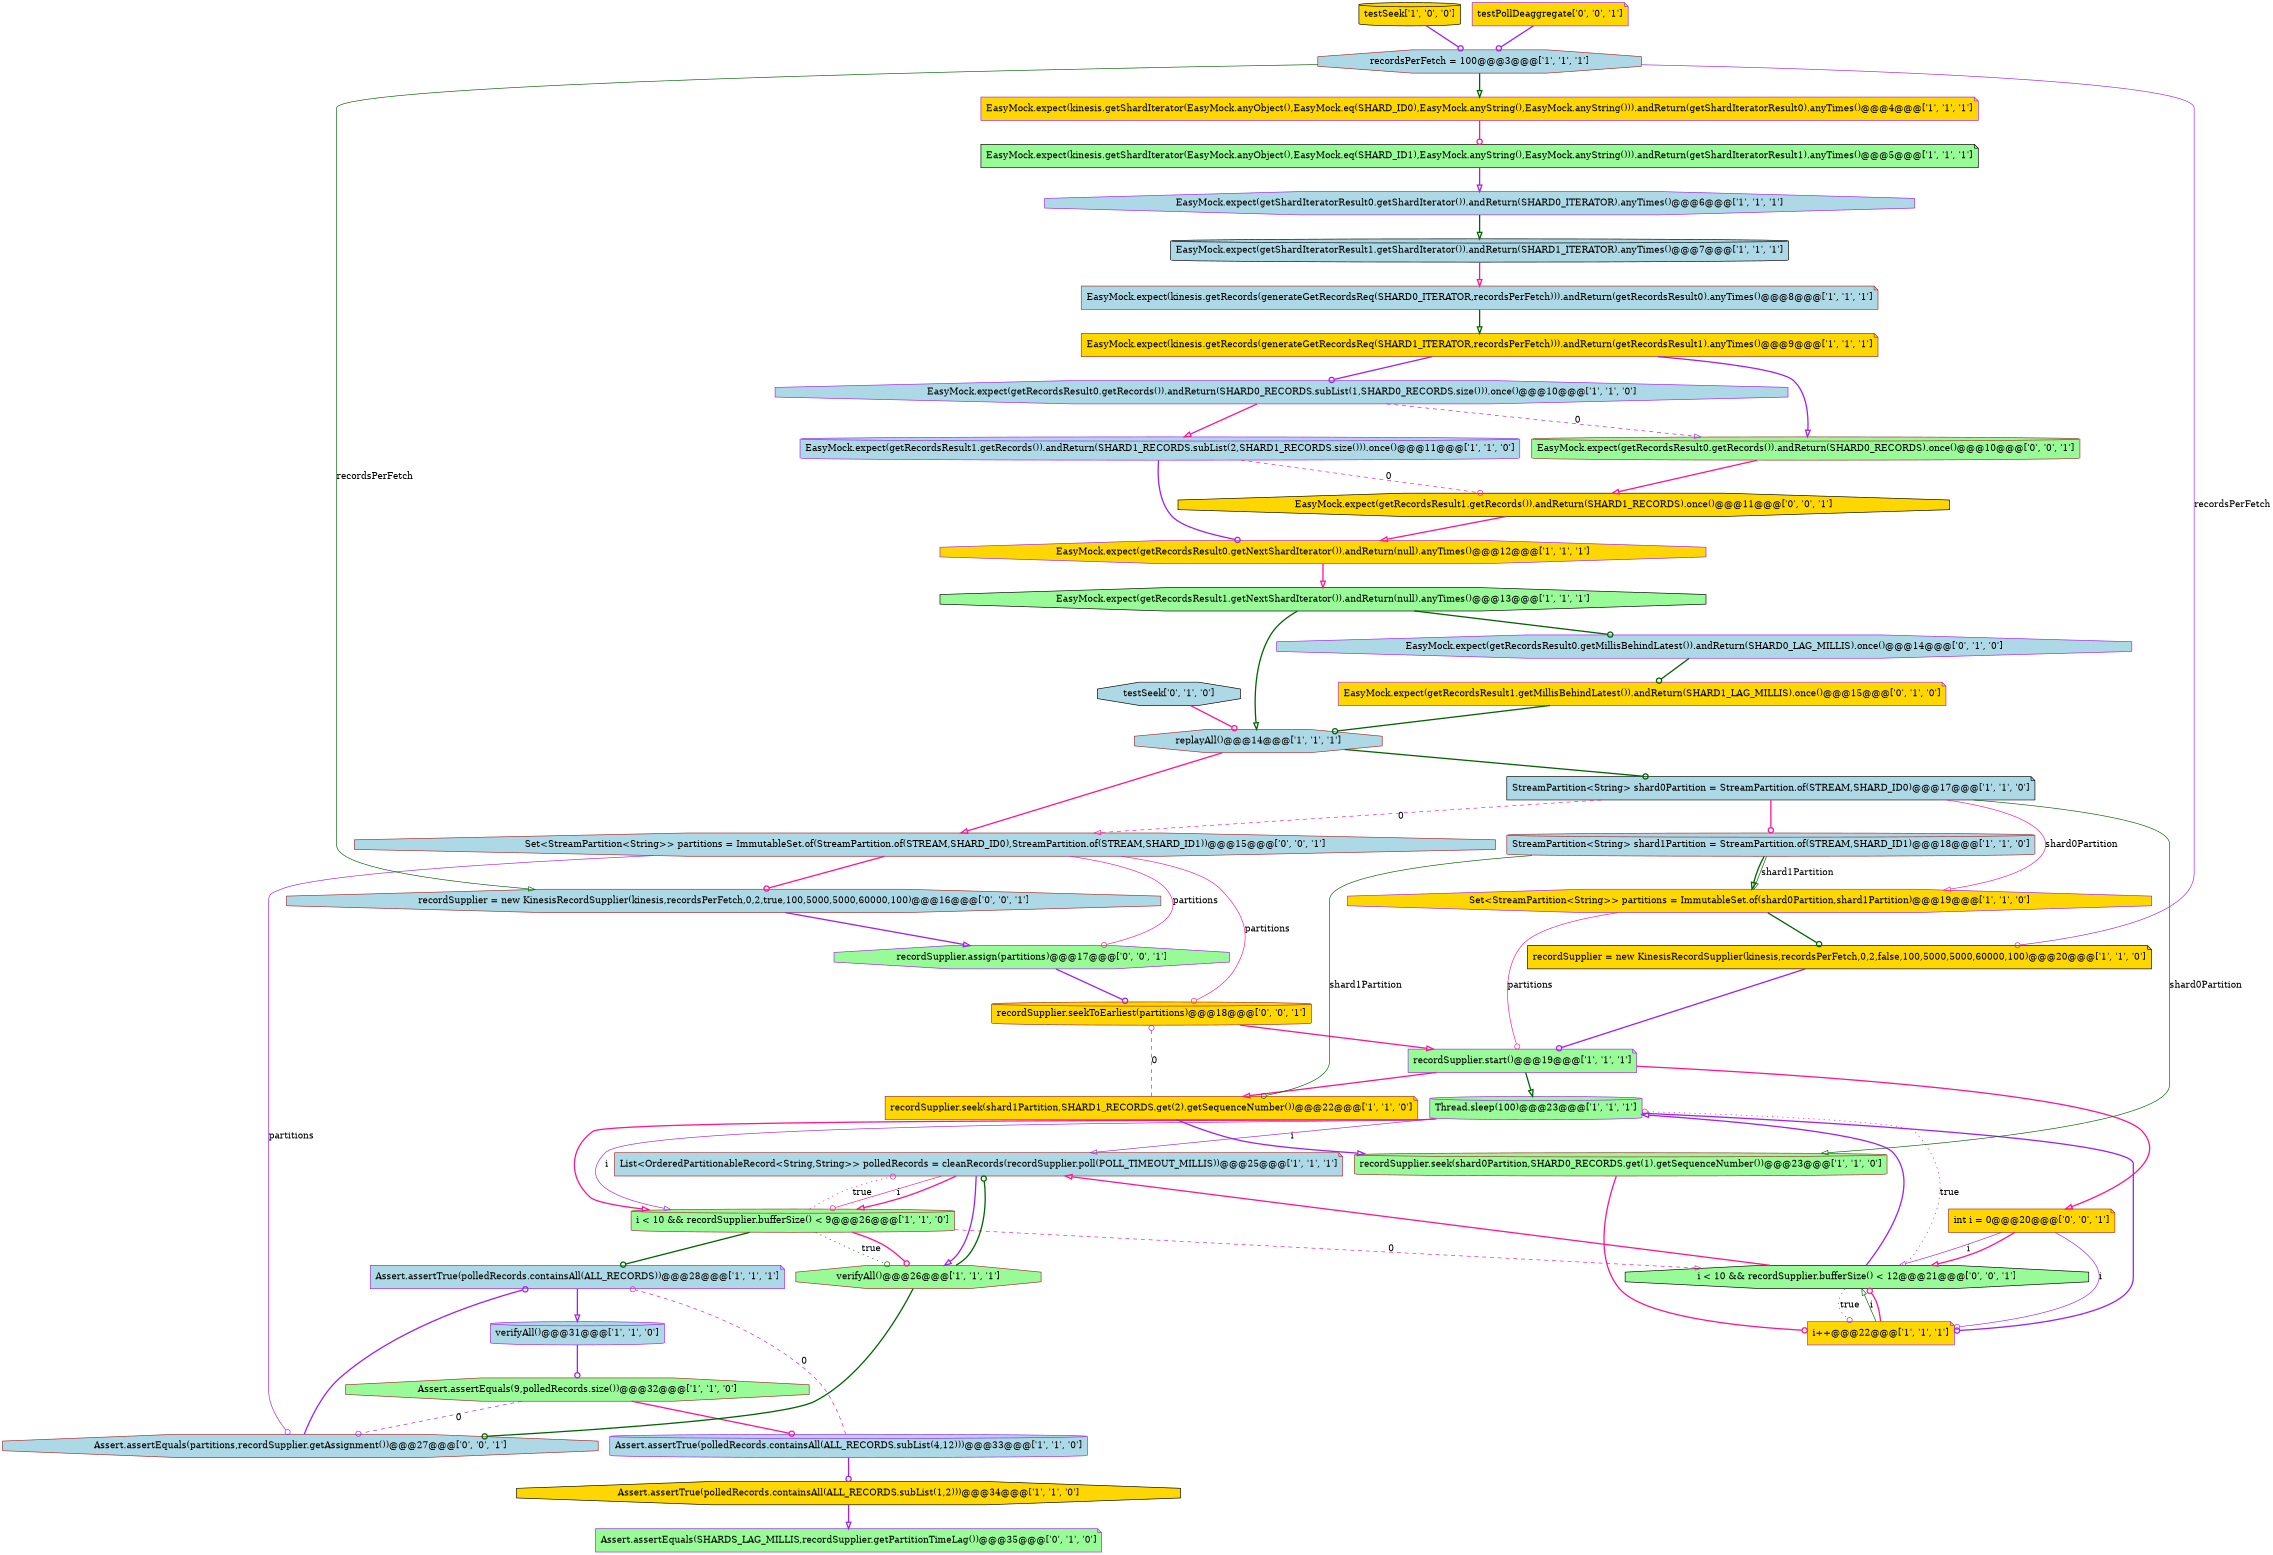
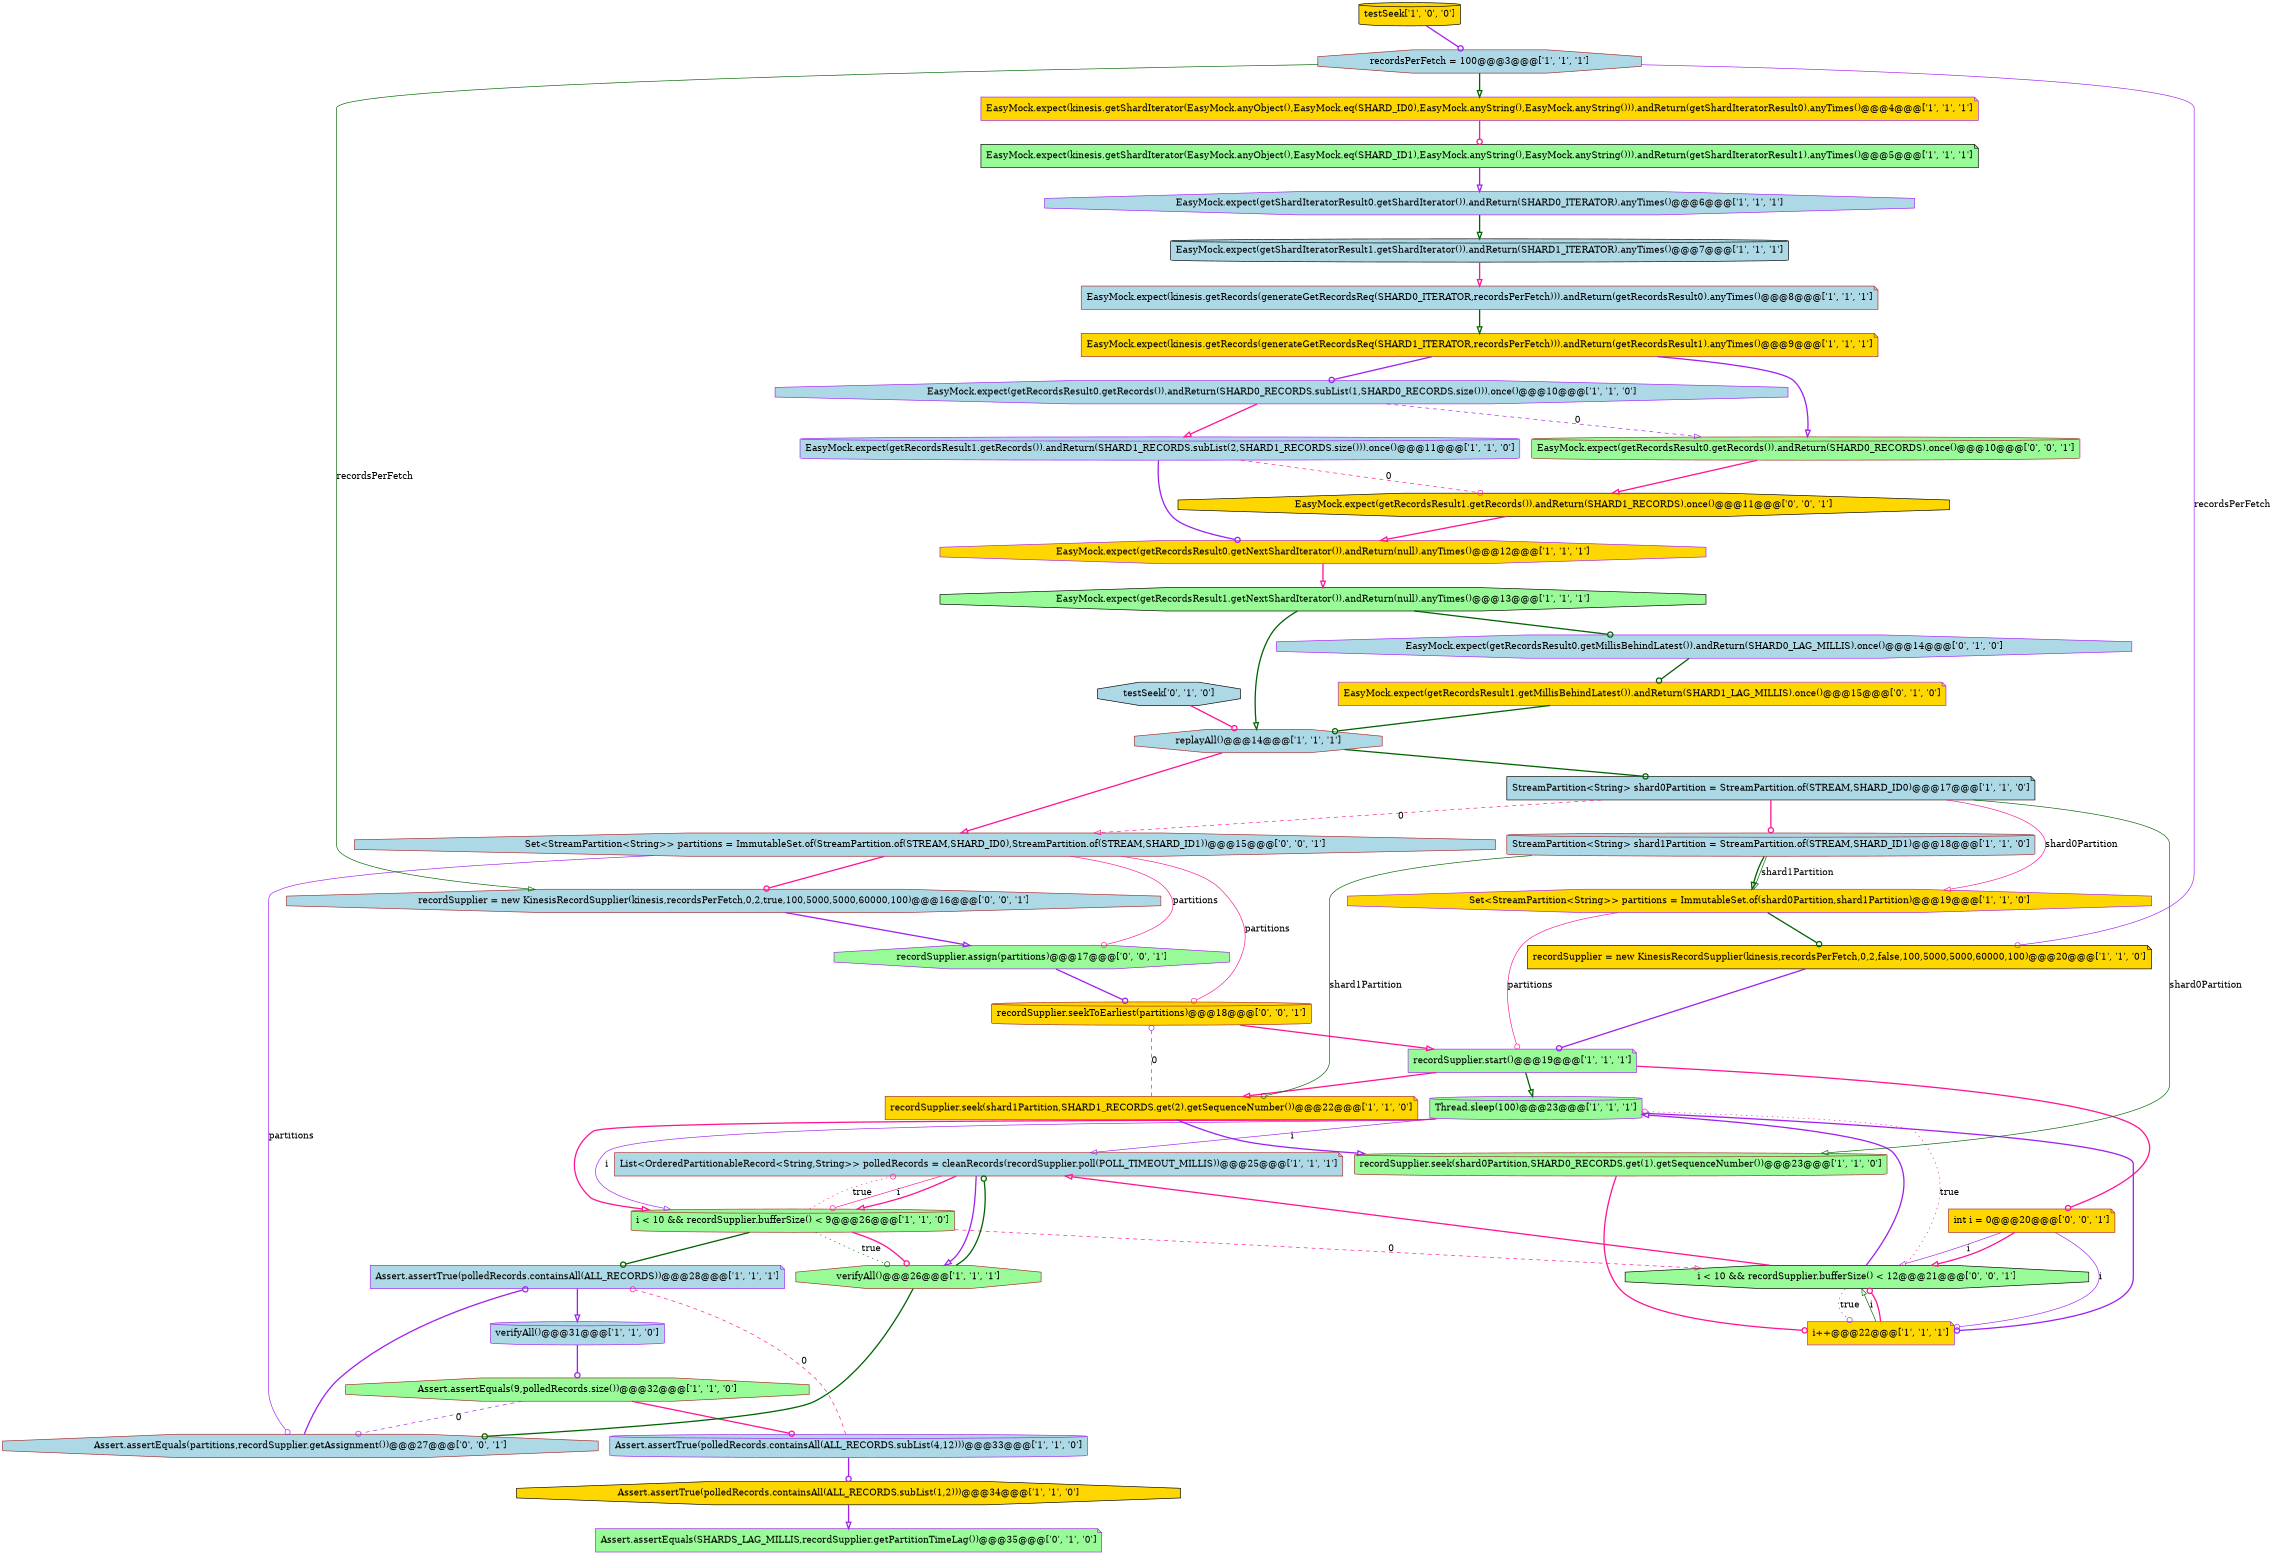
(1550, 14) -> none
(1953, 1089) -> (1953, 1089)
